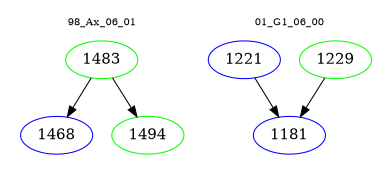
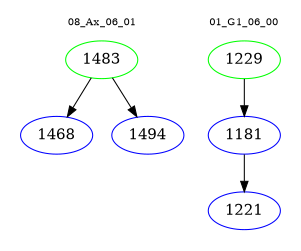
(102, 23) -> (102, 23)
(264, 93) -> (244, 168)
(148, 135) -> (148, 135)
